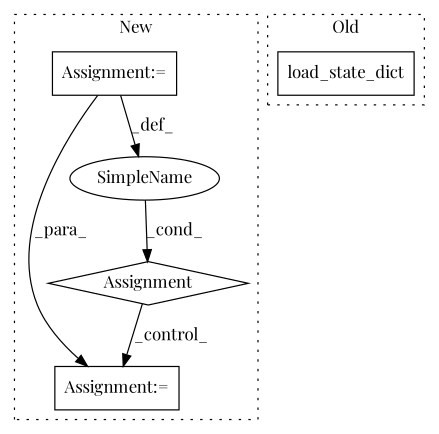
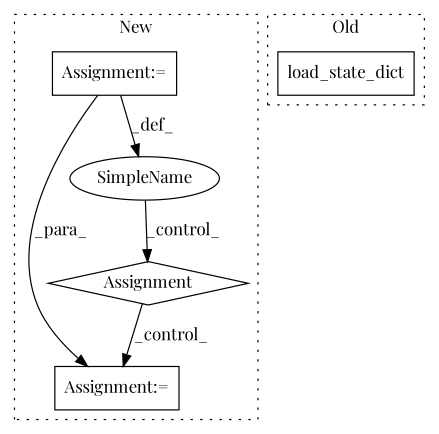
(175, 231) -> (183, 231)
